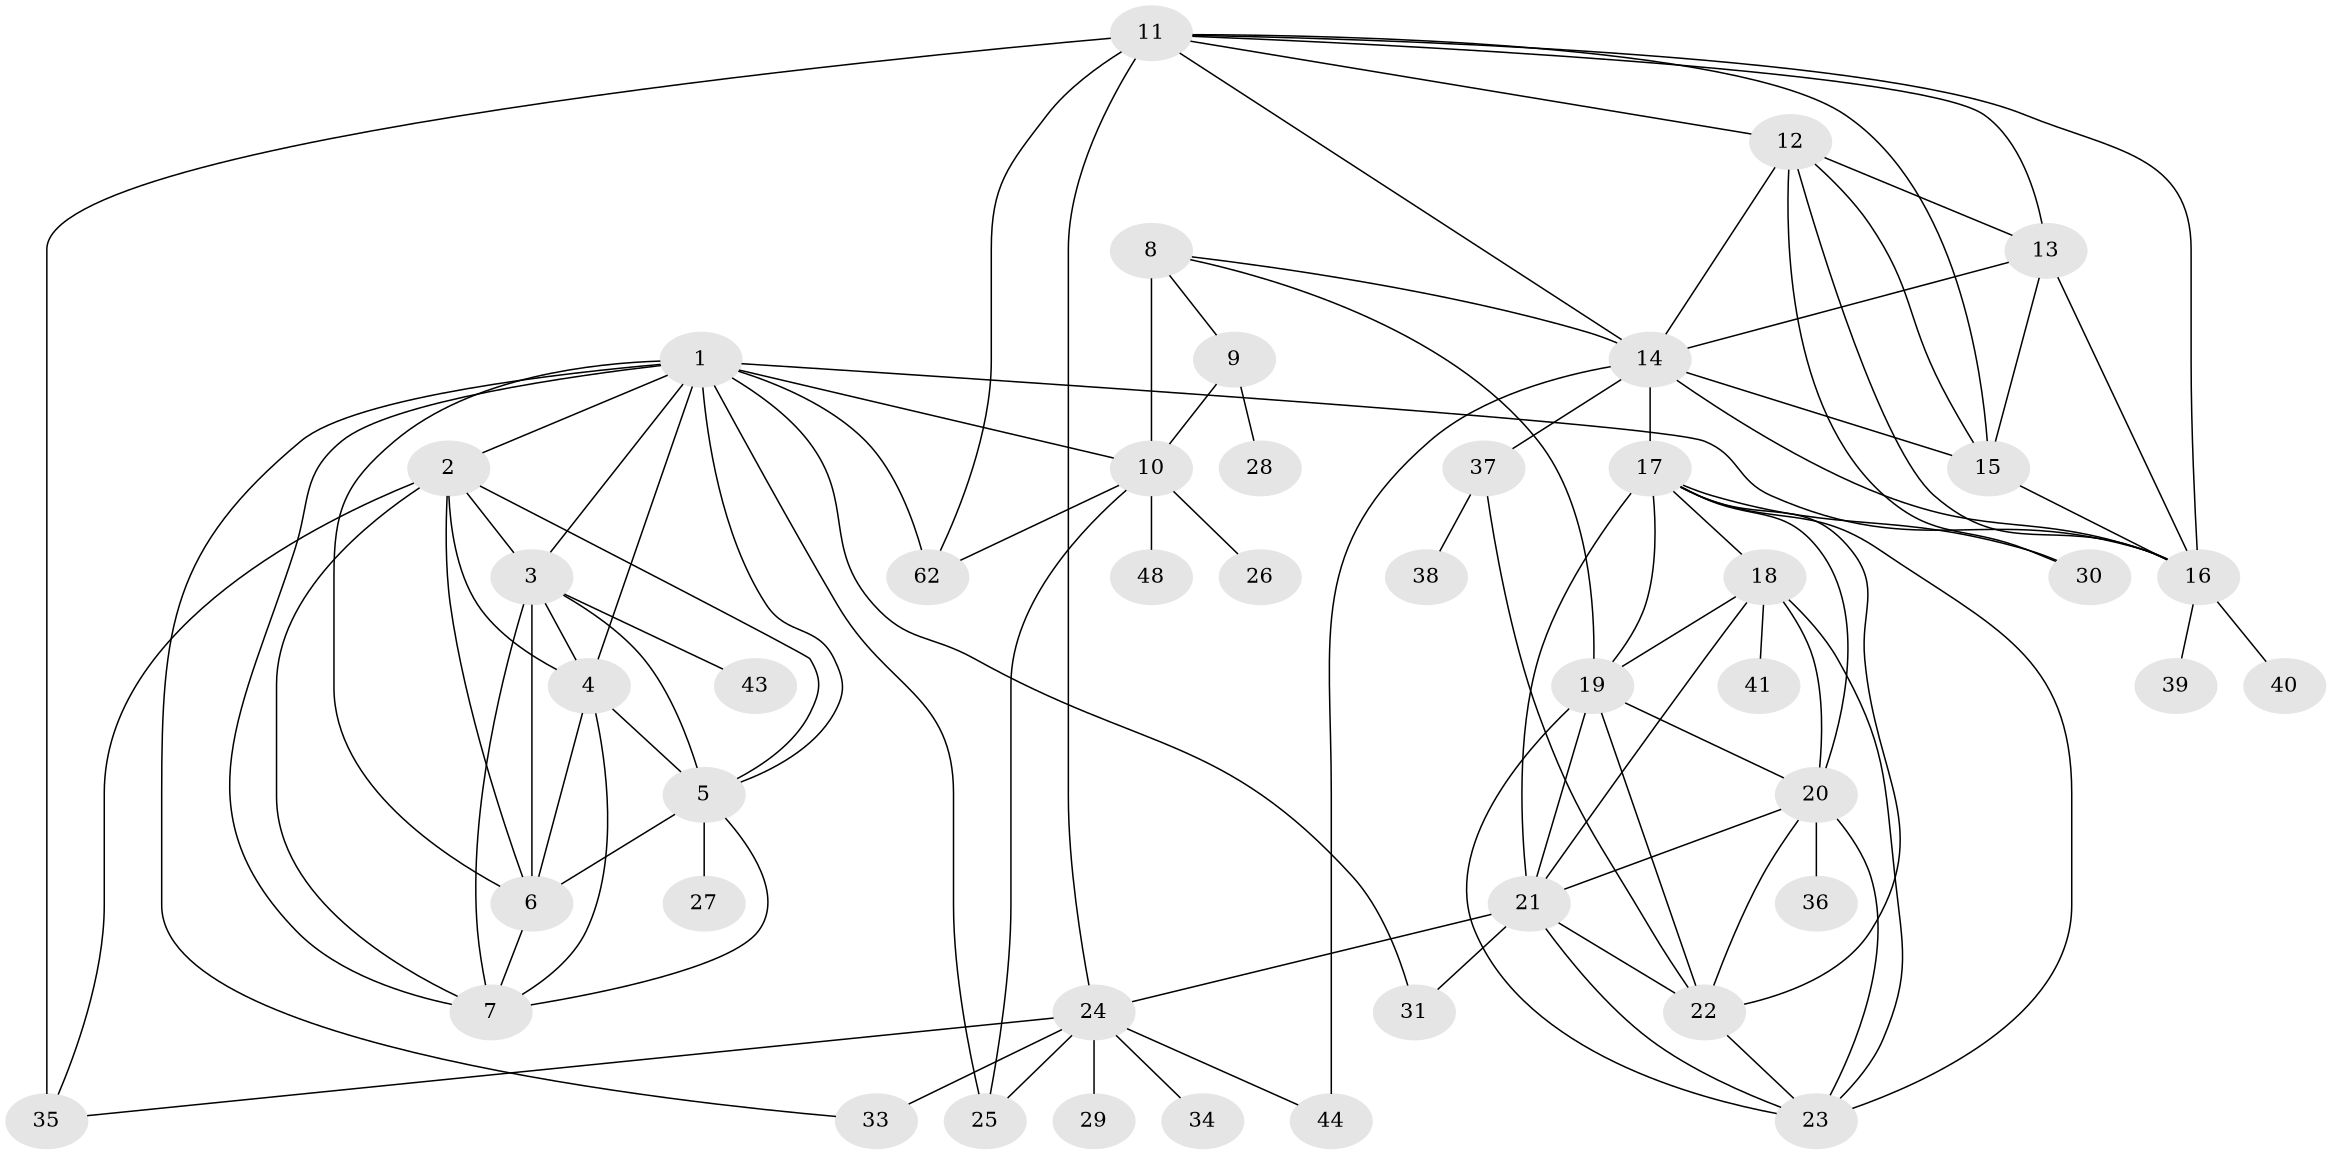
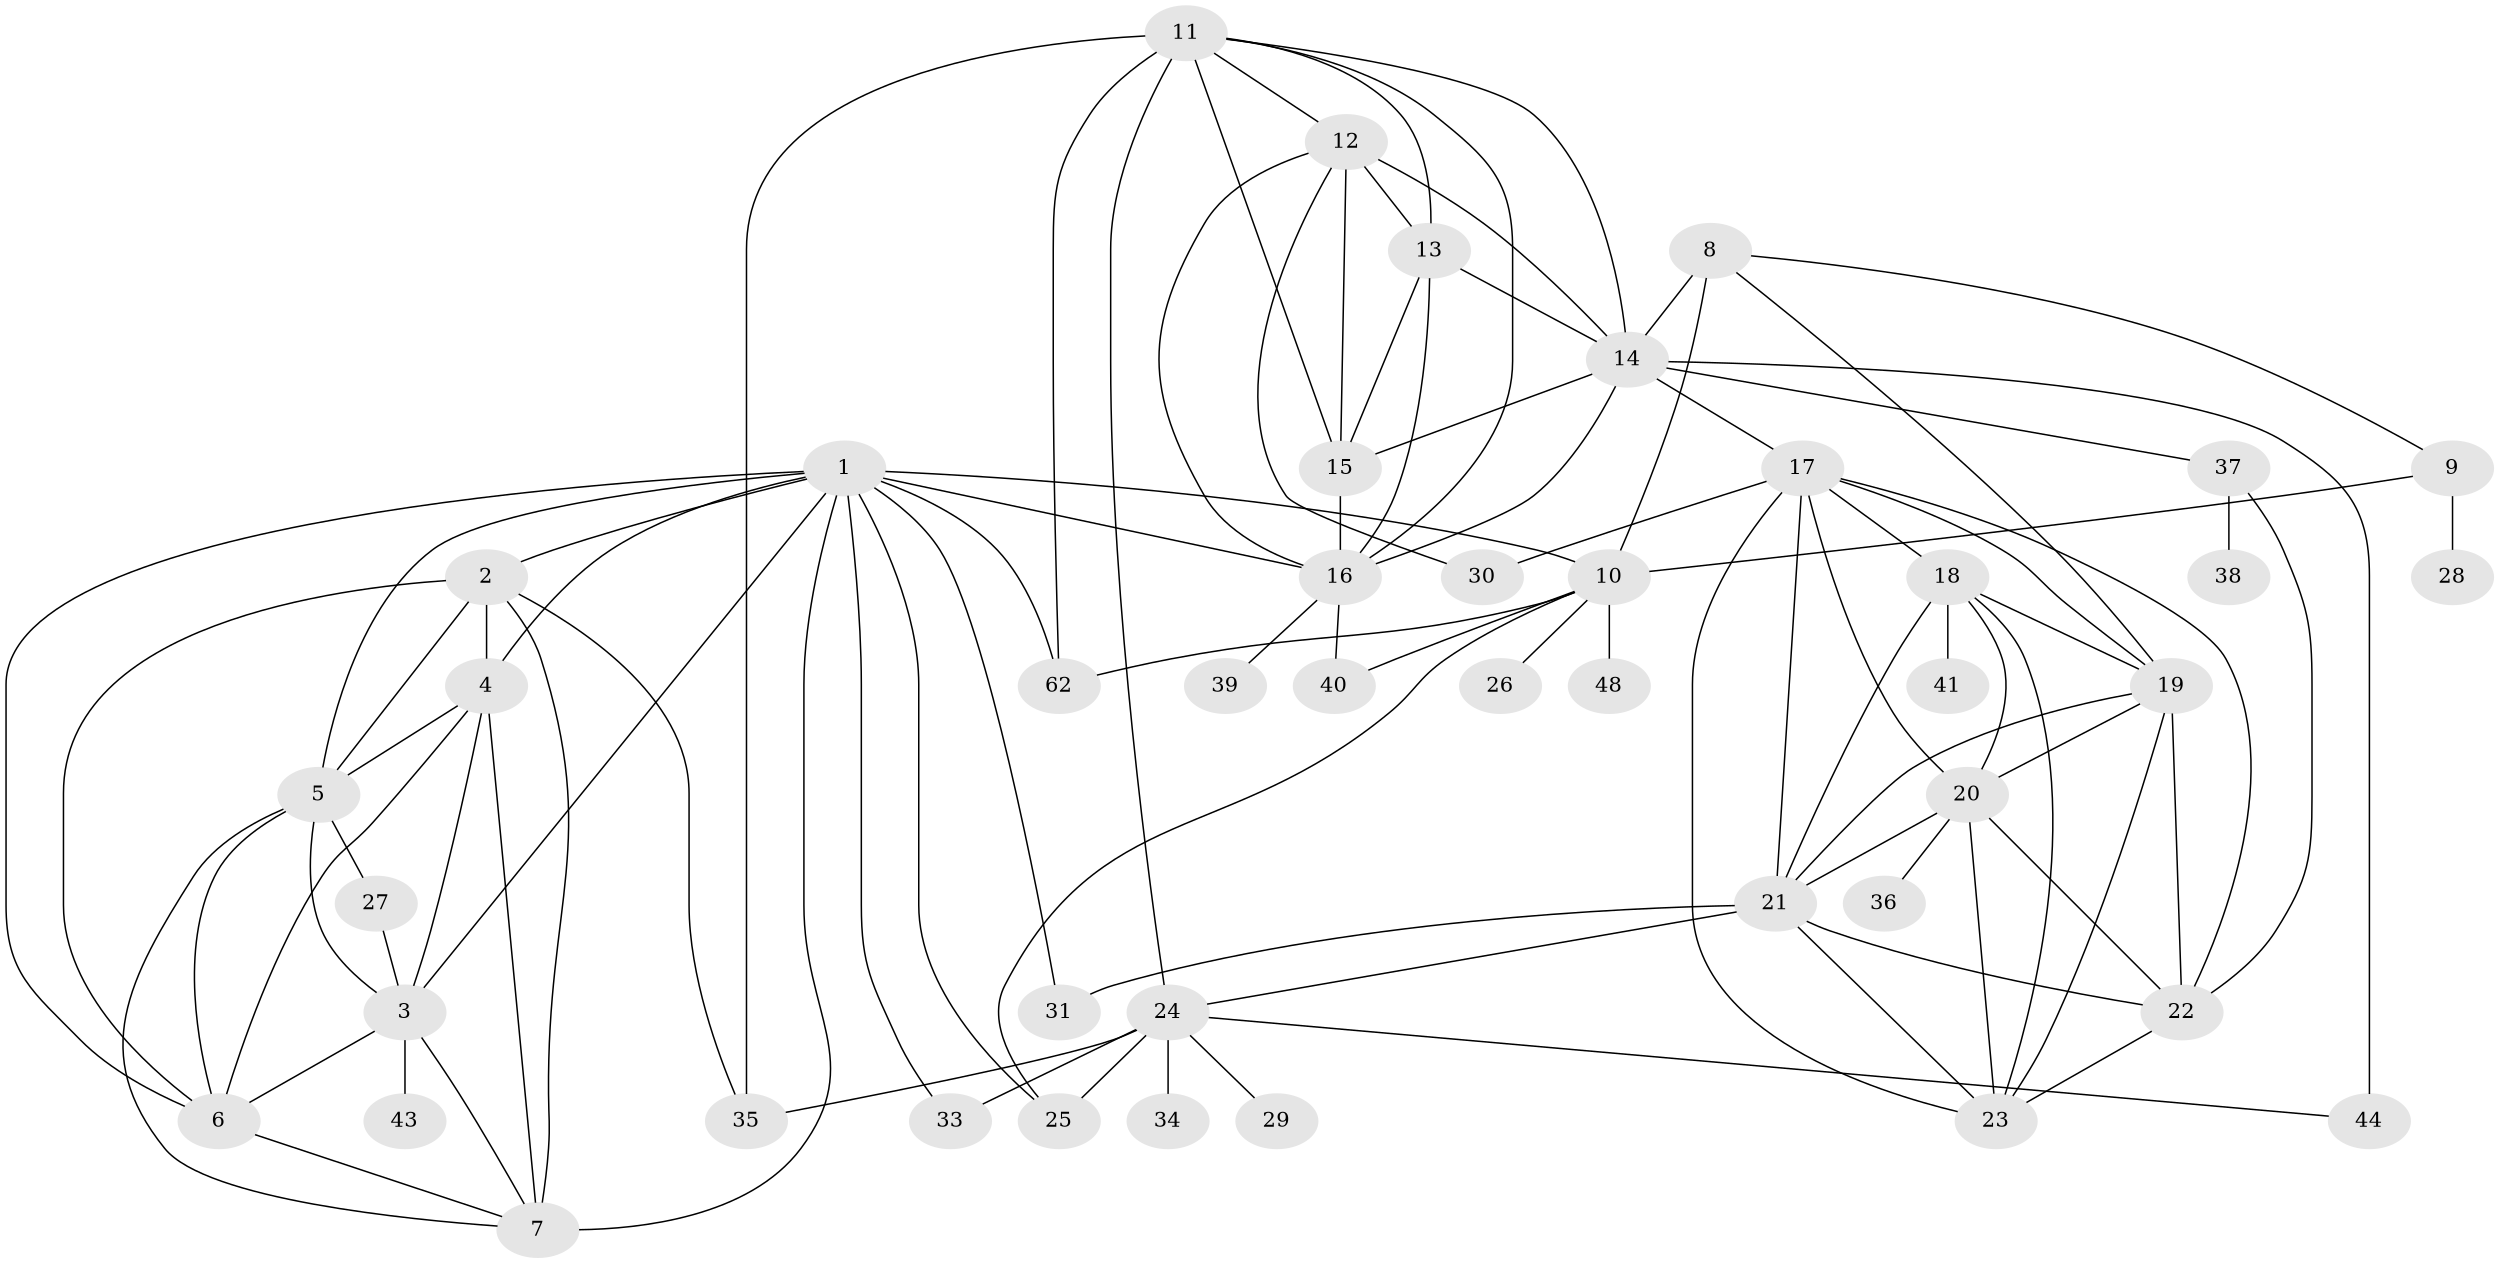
(490, 523) -> (391, 958)
none -> (1471, 630)
